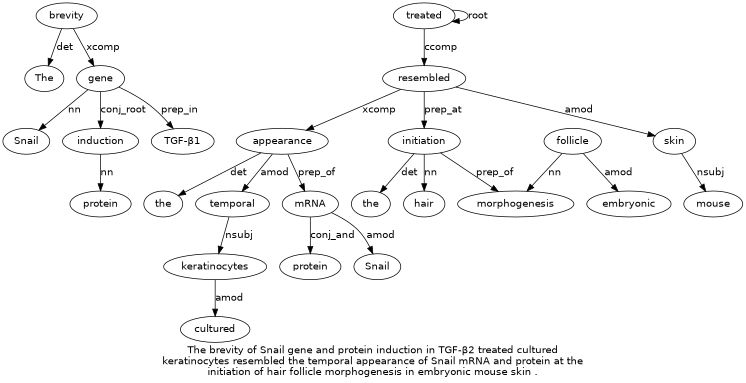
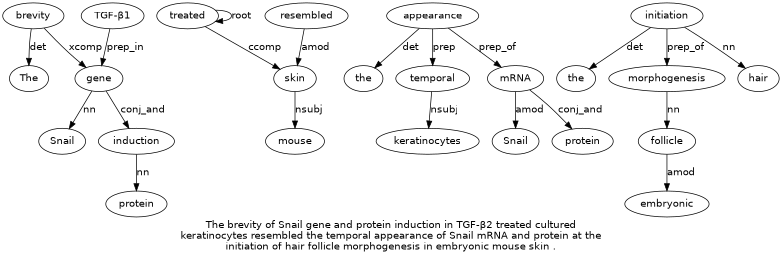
(424, 44) -> (239, 46)
(146, 102) -> (107, 44)
(424, 106) -> none
(357, 108) -> none
(123, 110) -> (143, 110)
(547, 170) -> (667, 106)
(275, 173) -> (444, 47)
(215, 329) -> none
